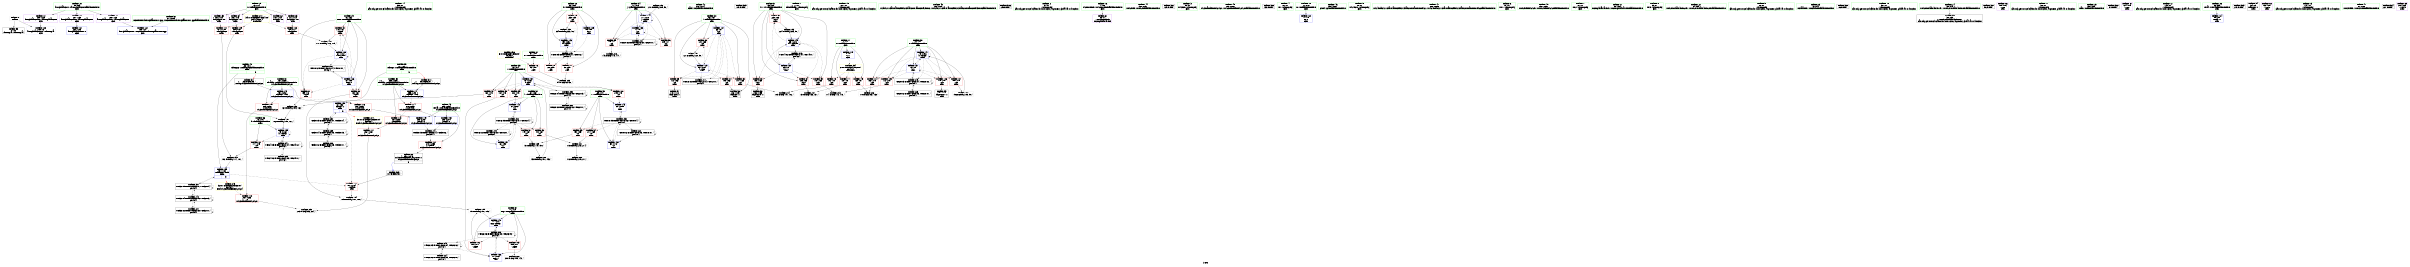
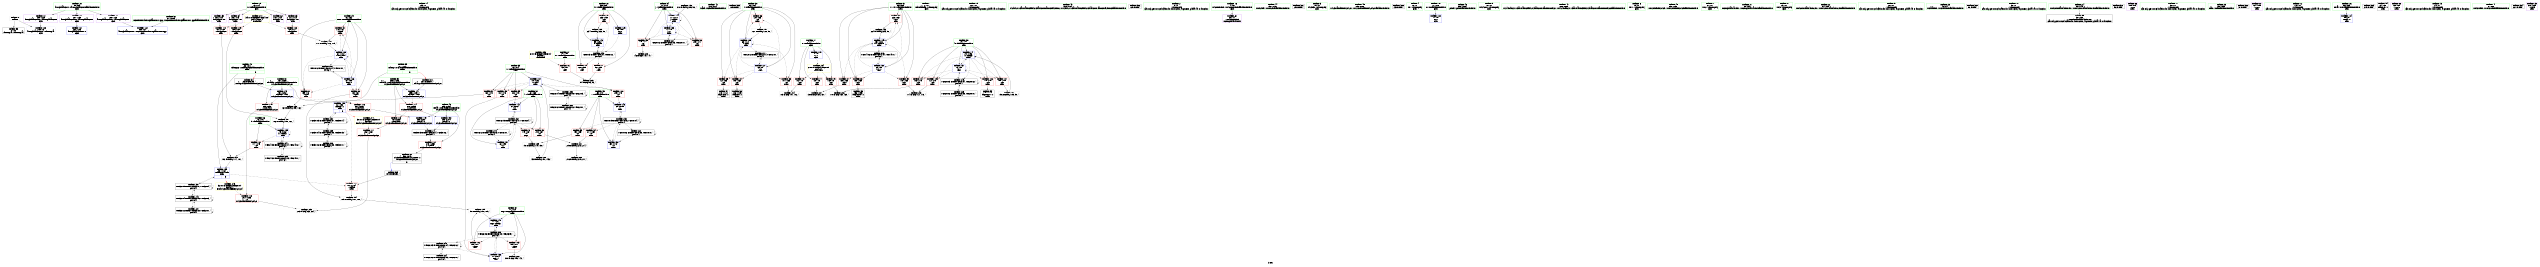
(749, 49) -> (730, 41)
(526, 135) -> (526, 135)
